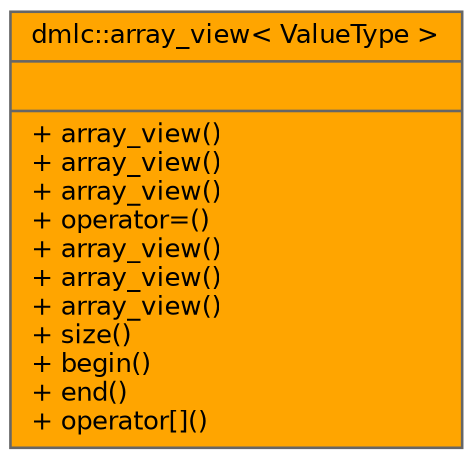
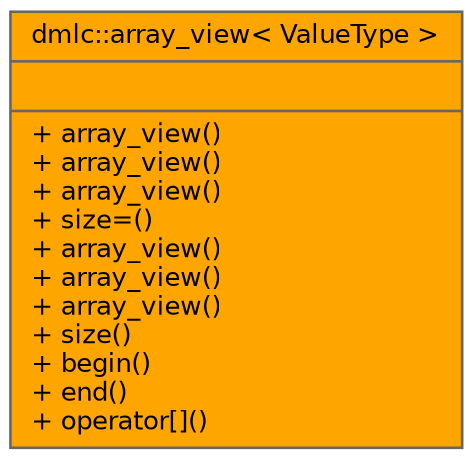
(121, 221) -> (93, 221)
